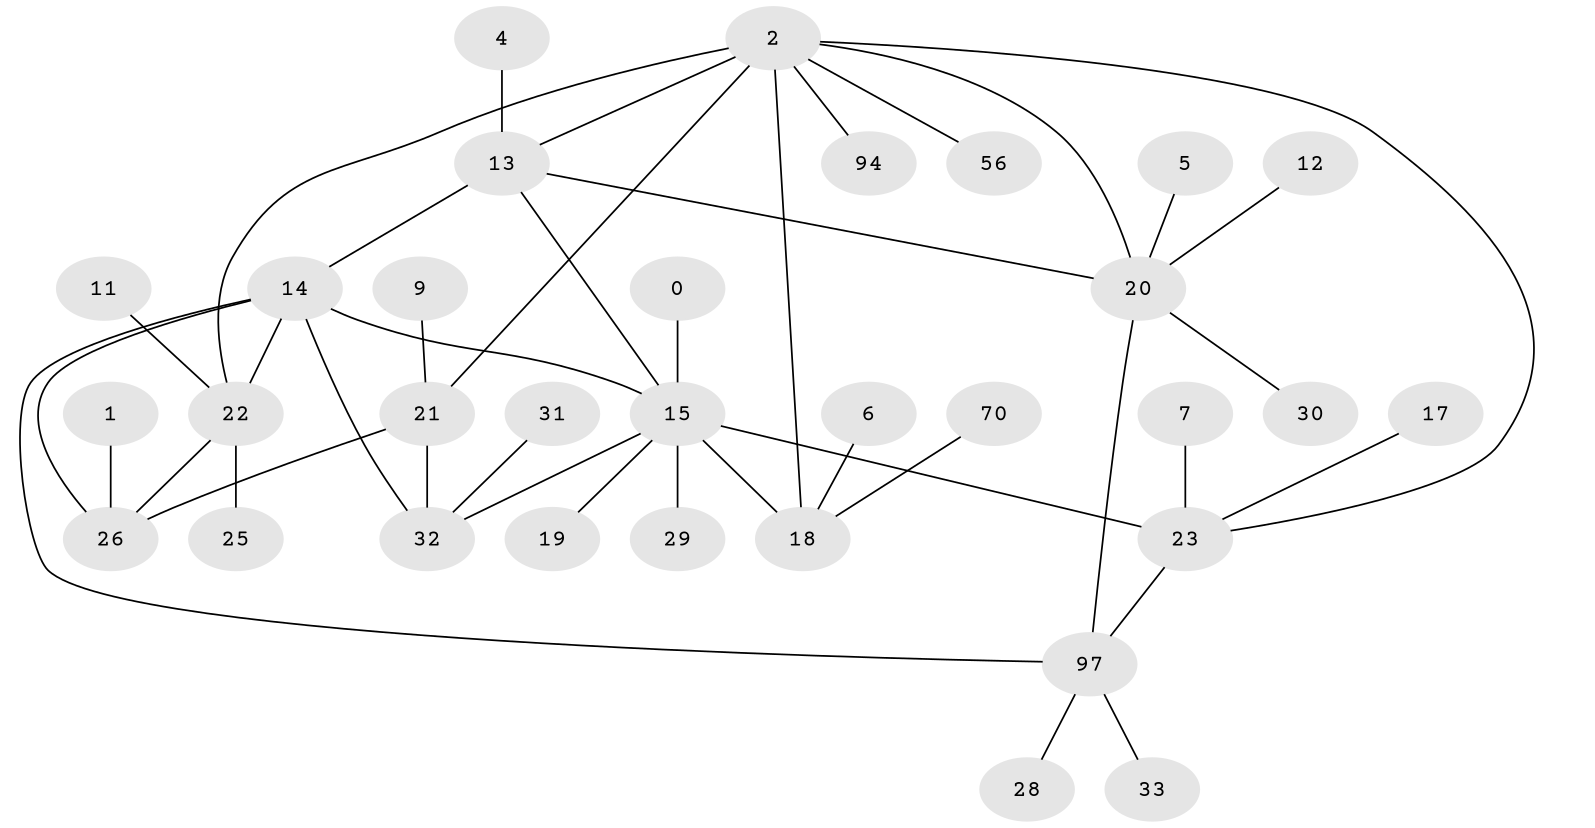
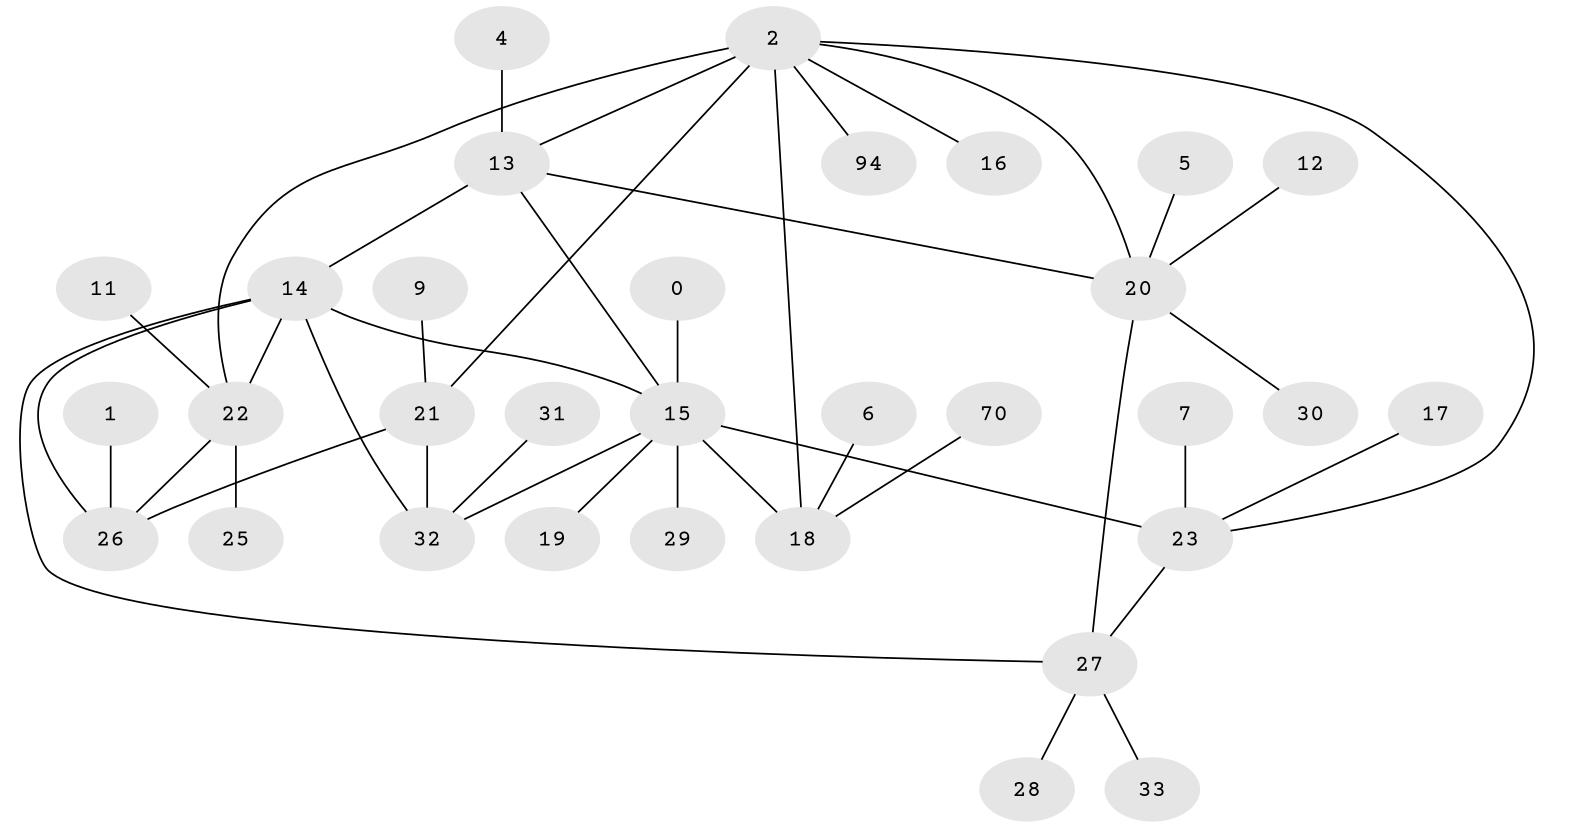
(994, 163) -> (994, 163)
(1090, 664) -> (1090, 664)
